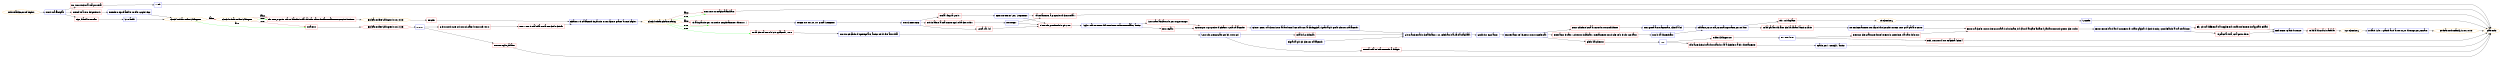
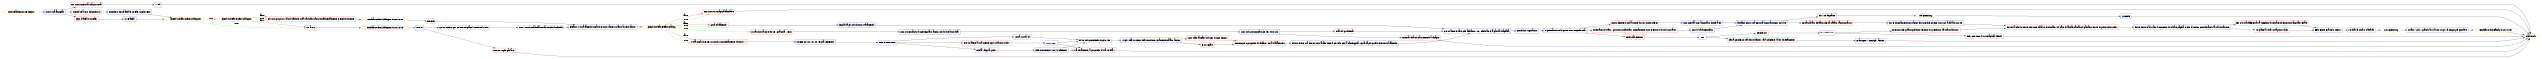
(1055, 16) -> (1095, 50)
(211, 18) -> (211, 18)
(262, 21) -> (262, 21)
(237, 24) -> (236, 24)
none -> (719, 25)
(984, 29) -> (1023, 37)
(1722, 38) -> (1762, 33)
